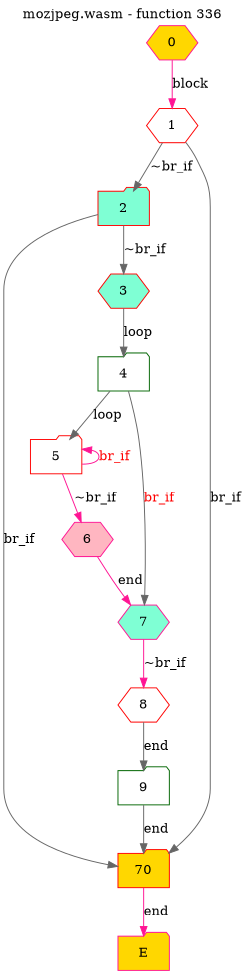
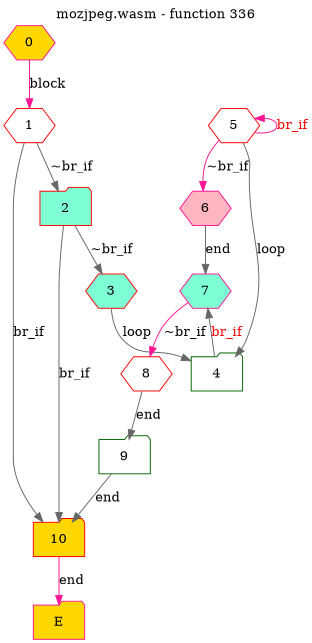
(93, 412) -> (256, 247)
(56, 457) -> (234, 126)
(111, 577) -> (206, 245)
(144, 871) -> (59, 539)
